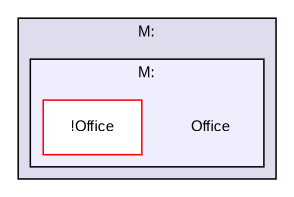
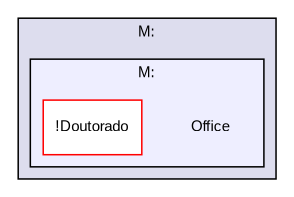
(93, 127) -> (93, 127)
